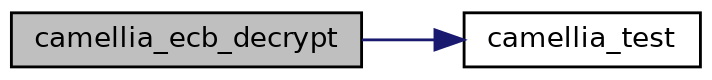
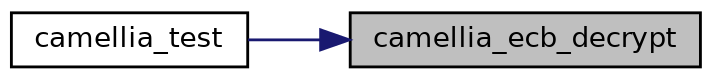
(398, 40) -> (284, 40)
